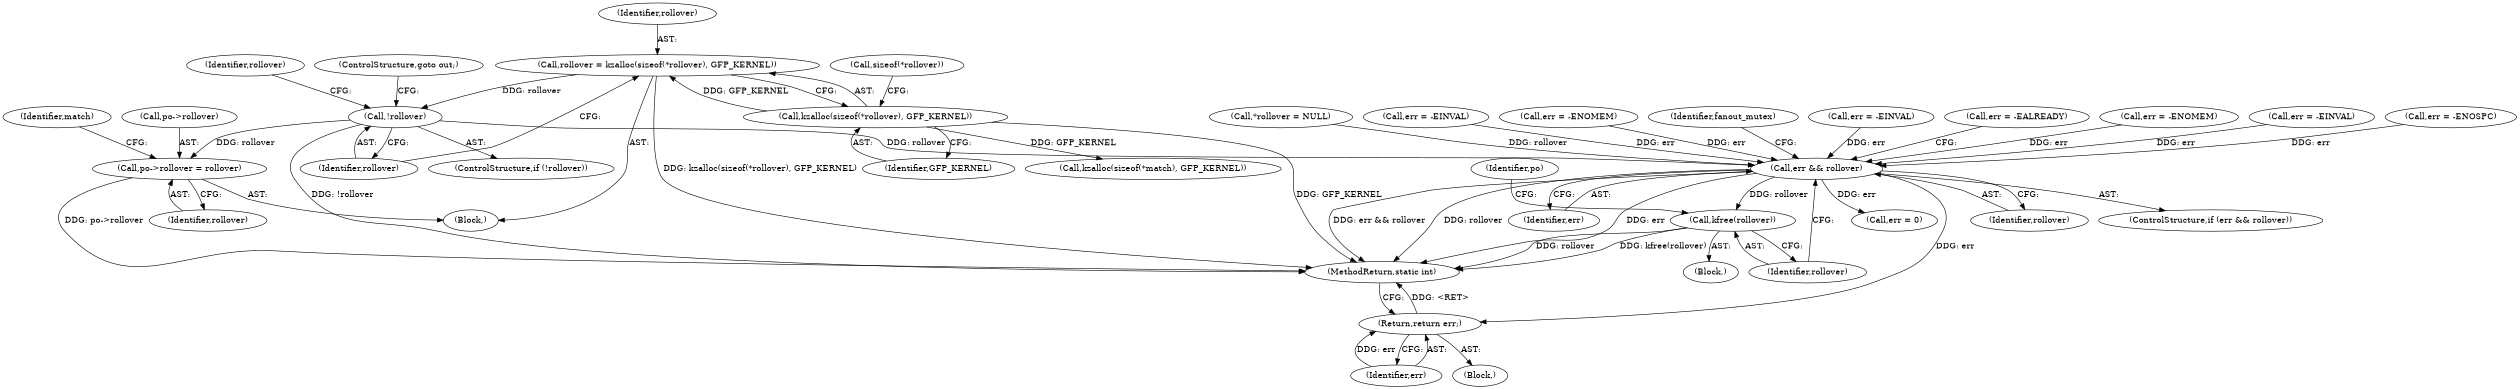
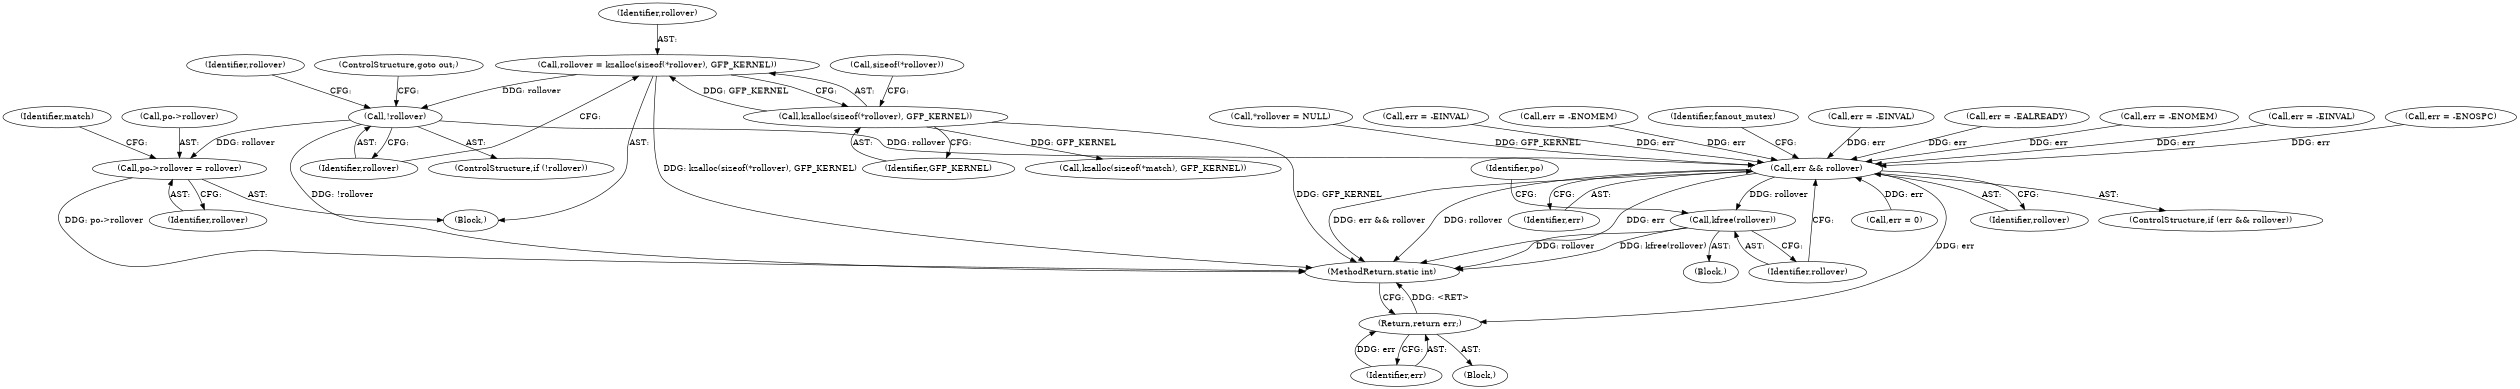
(1538, 143) -> (1538, 143)
(1948, 143) -> (1948, 143)
(1837, 199) -> (1880, 191)
